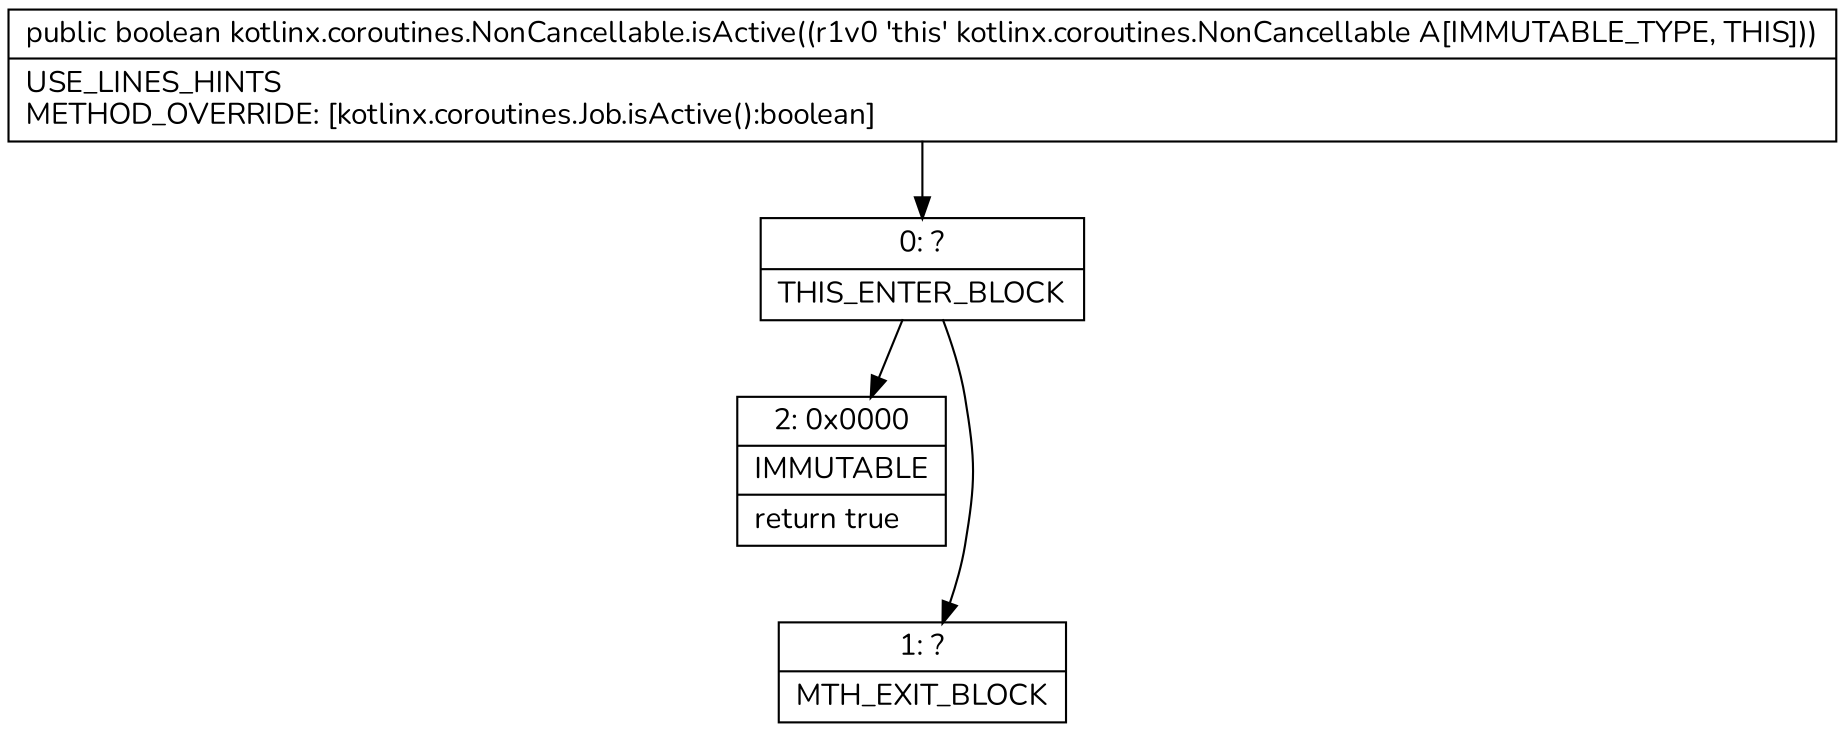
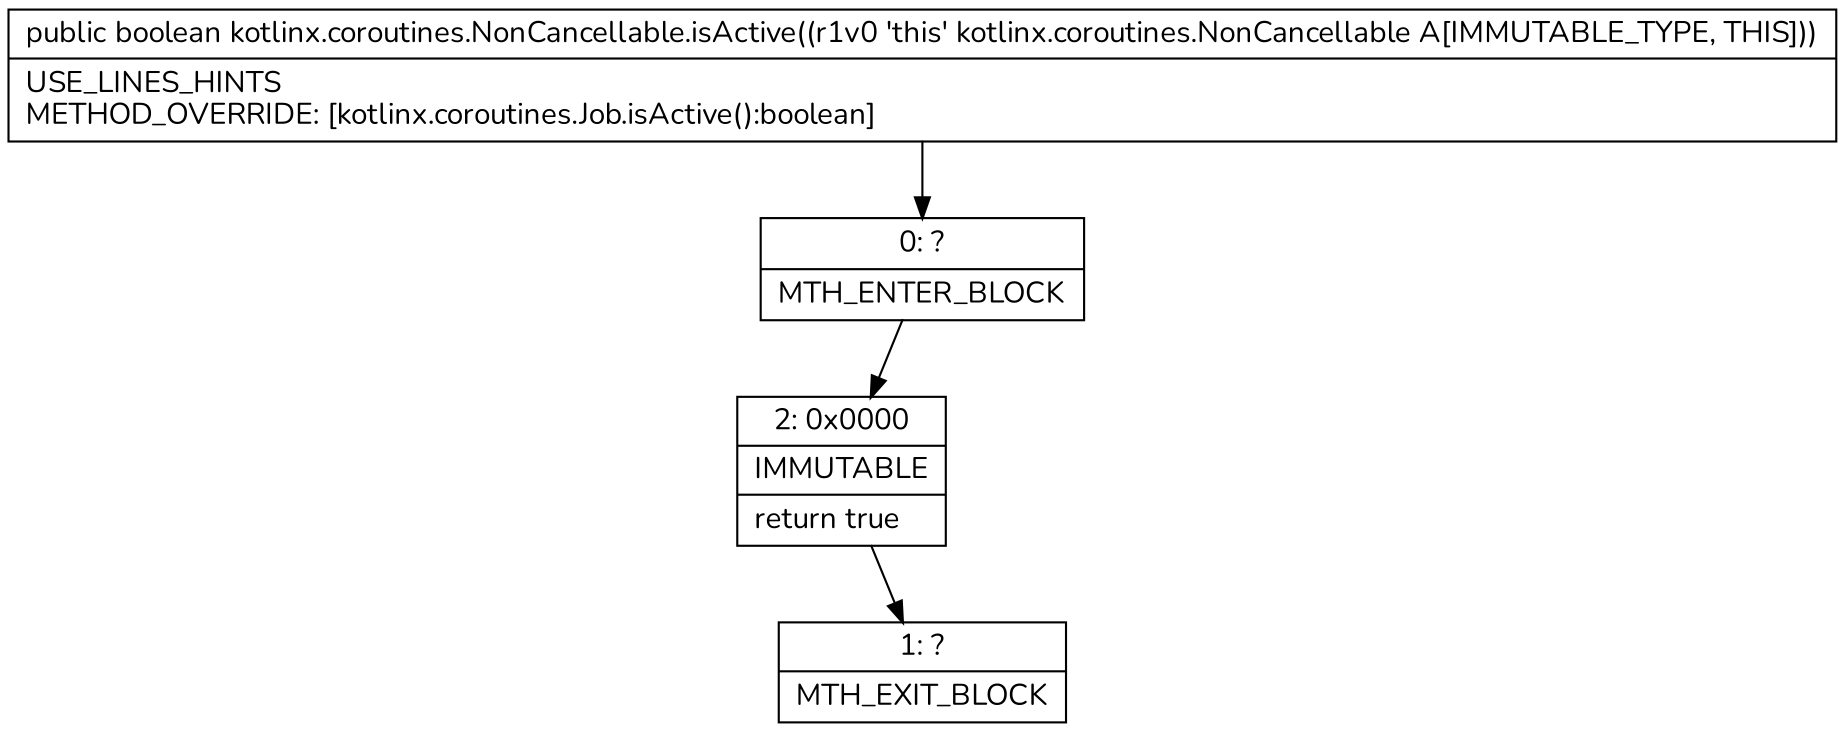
(922, 294) -> (922, 294)
(973, 460) -> (883, 574)
